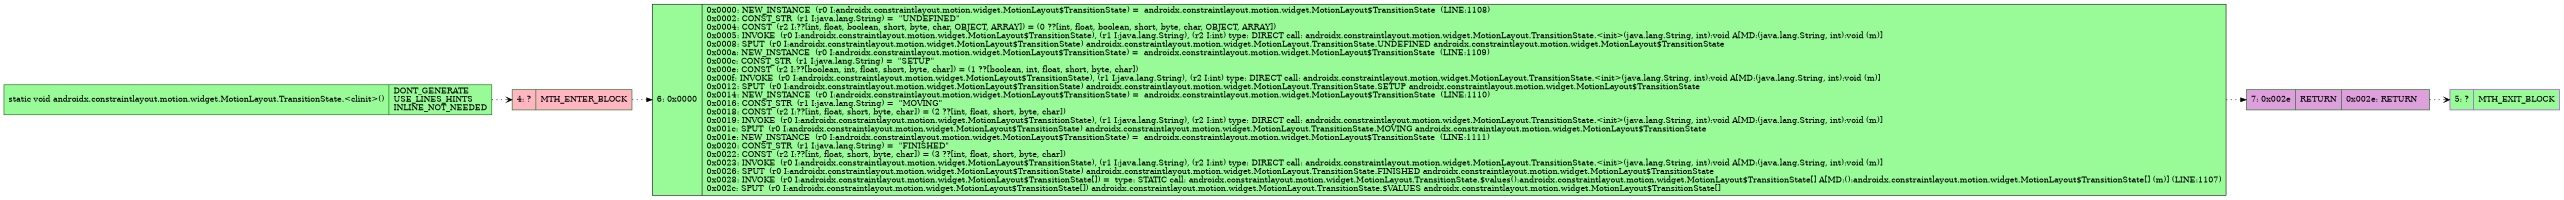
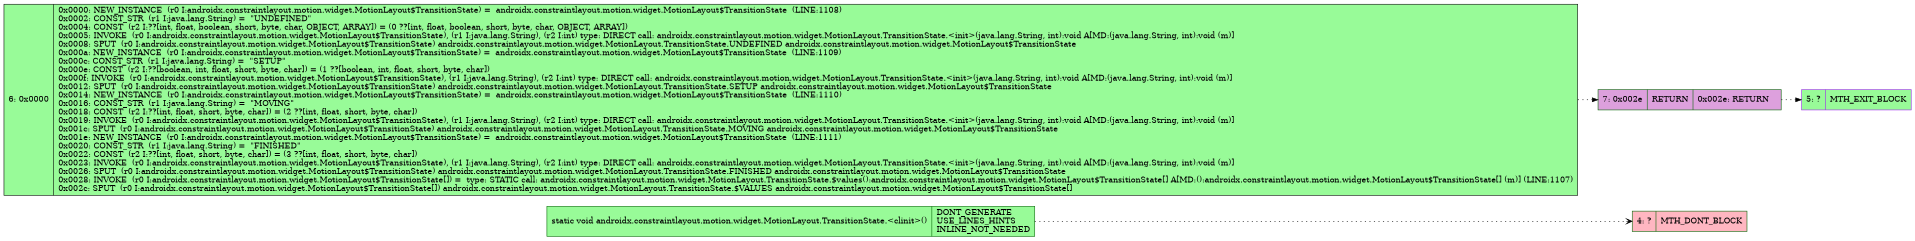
(584, 99) -> (1701, 221)
(639, 100) -> none
(2437, 100) -> (1788, 100)
